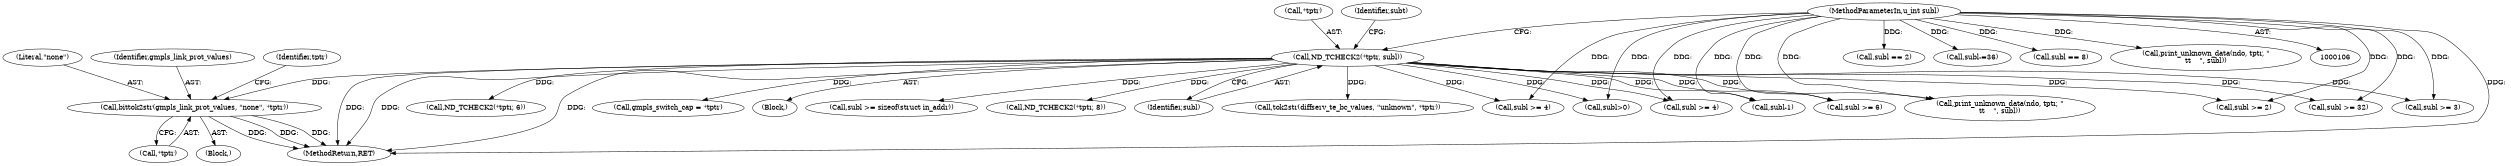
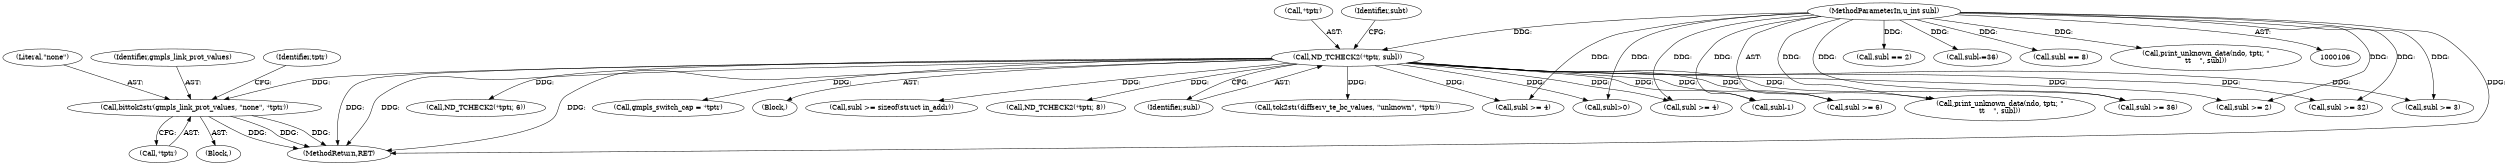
(1524, 32) -> (1524, 32)
(1755, 58) -> (1755, 58)
none -> (2148, 108)
